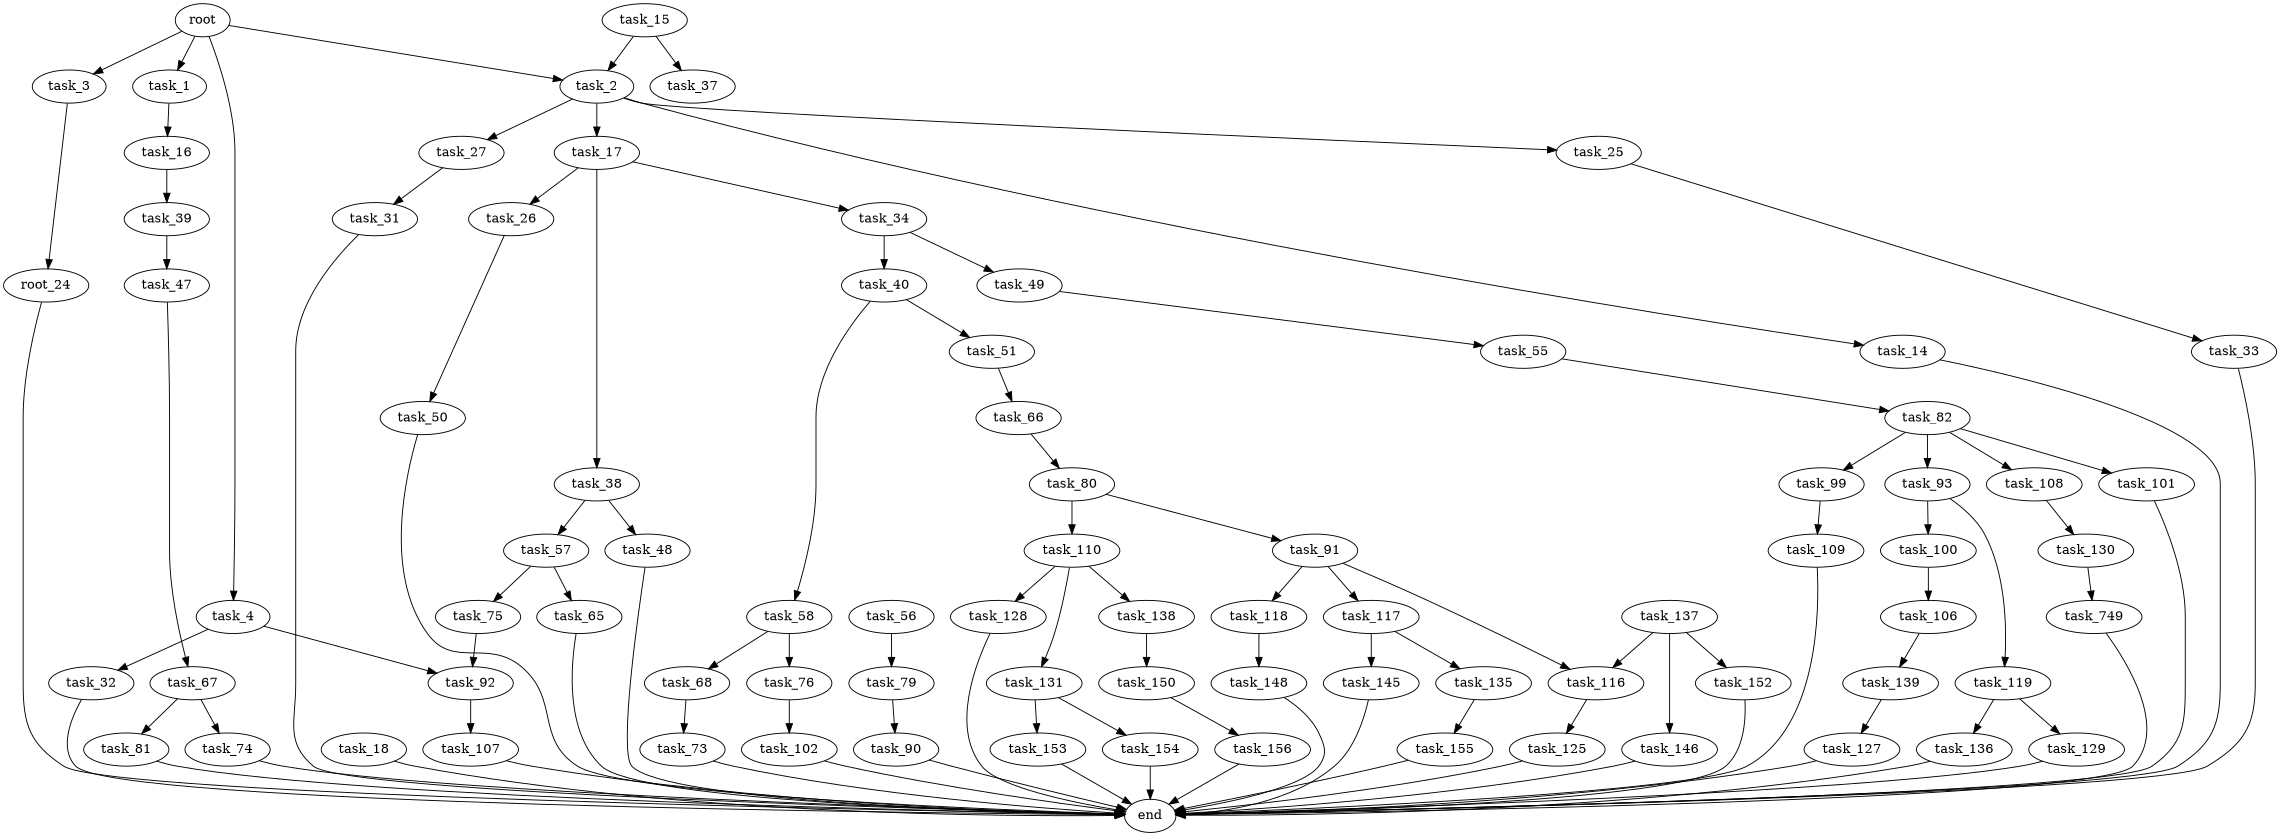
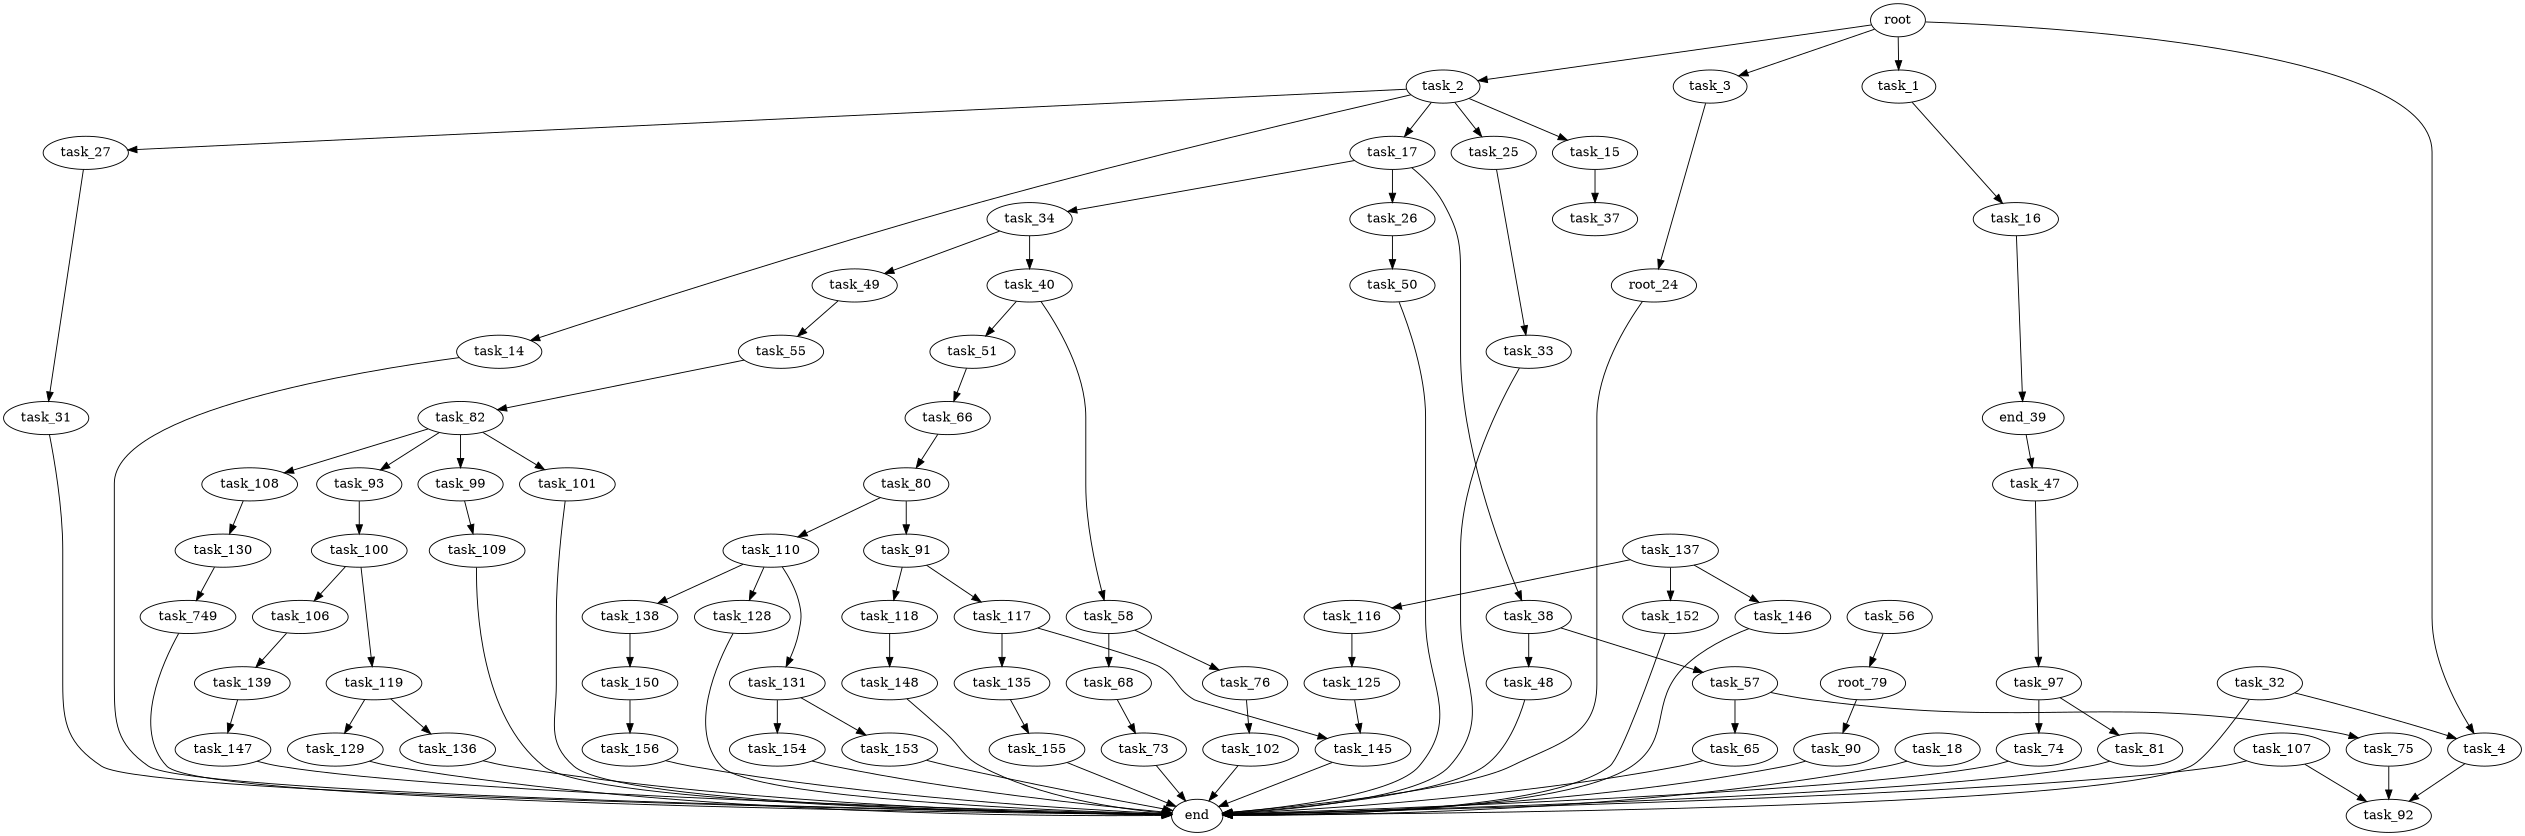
(624, 50) -> (1514, 118)
(167, 219) -> (2023, 418)
(1998, 570) -> (366, 612)
(1453, 612) -> none
(167, 648) -> (2372, 713)
(193, 683) -> (2039, 683)
(892, 683) -> (1863, 683)
(471, 712) -> (2332, 781)
(1852, 750) -> (223, 750)
(1354, 791) -> (1357, 712)
